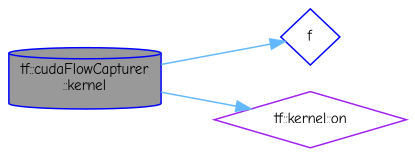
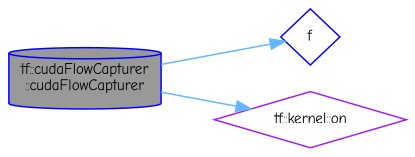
(85, 78) -> (85, 78)
